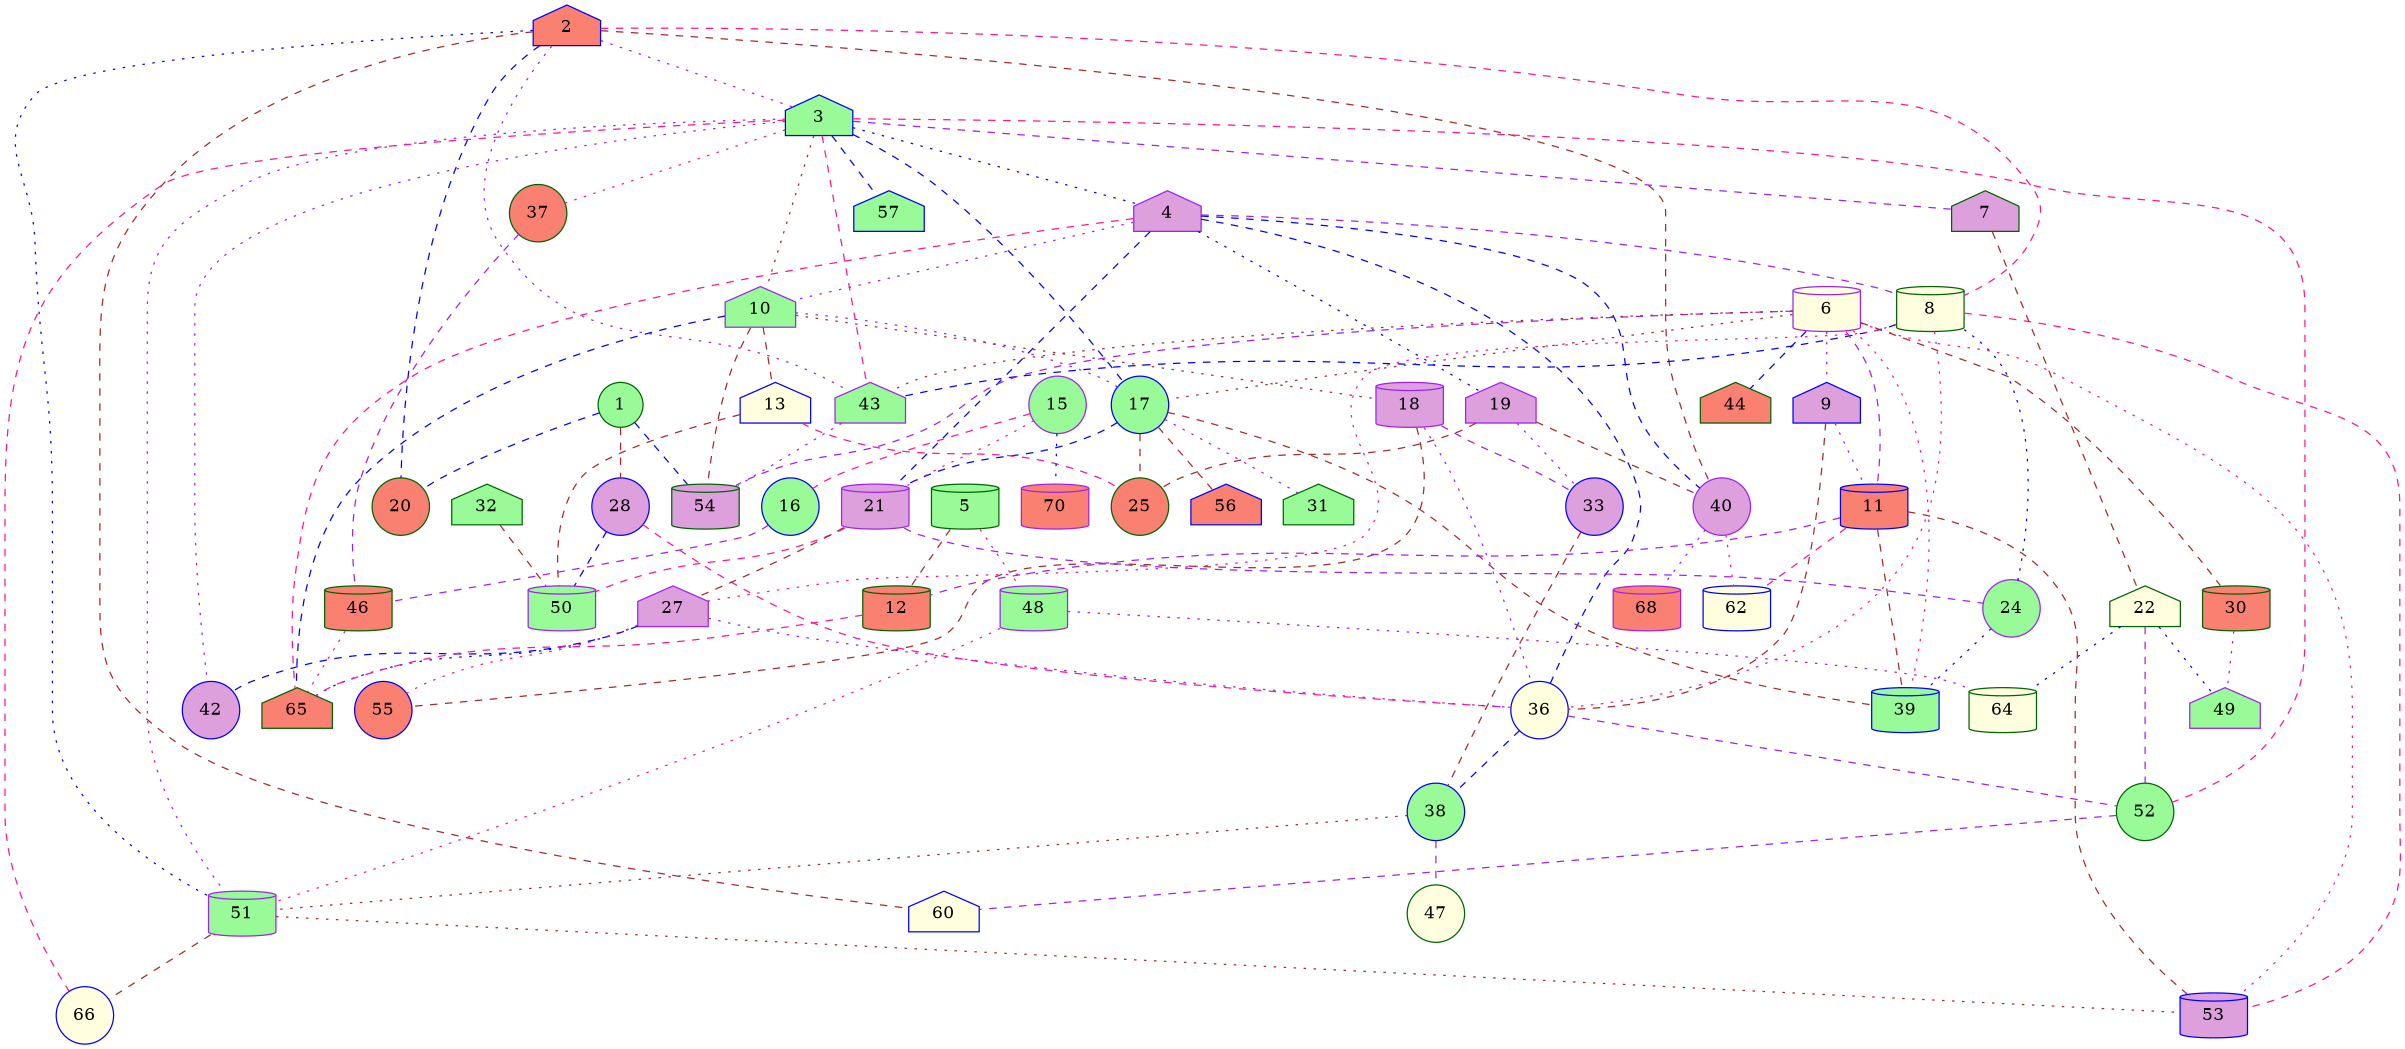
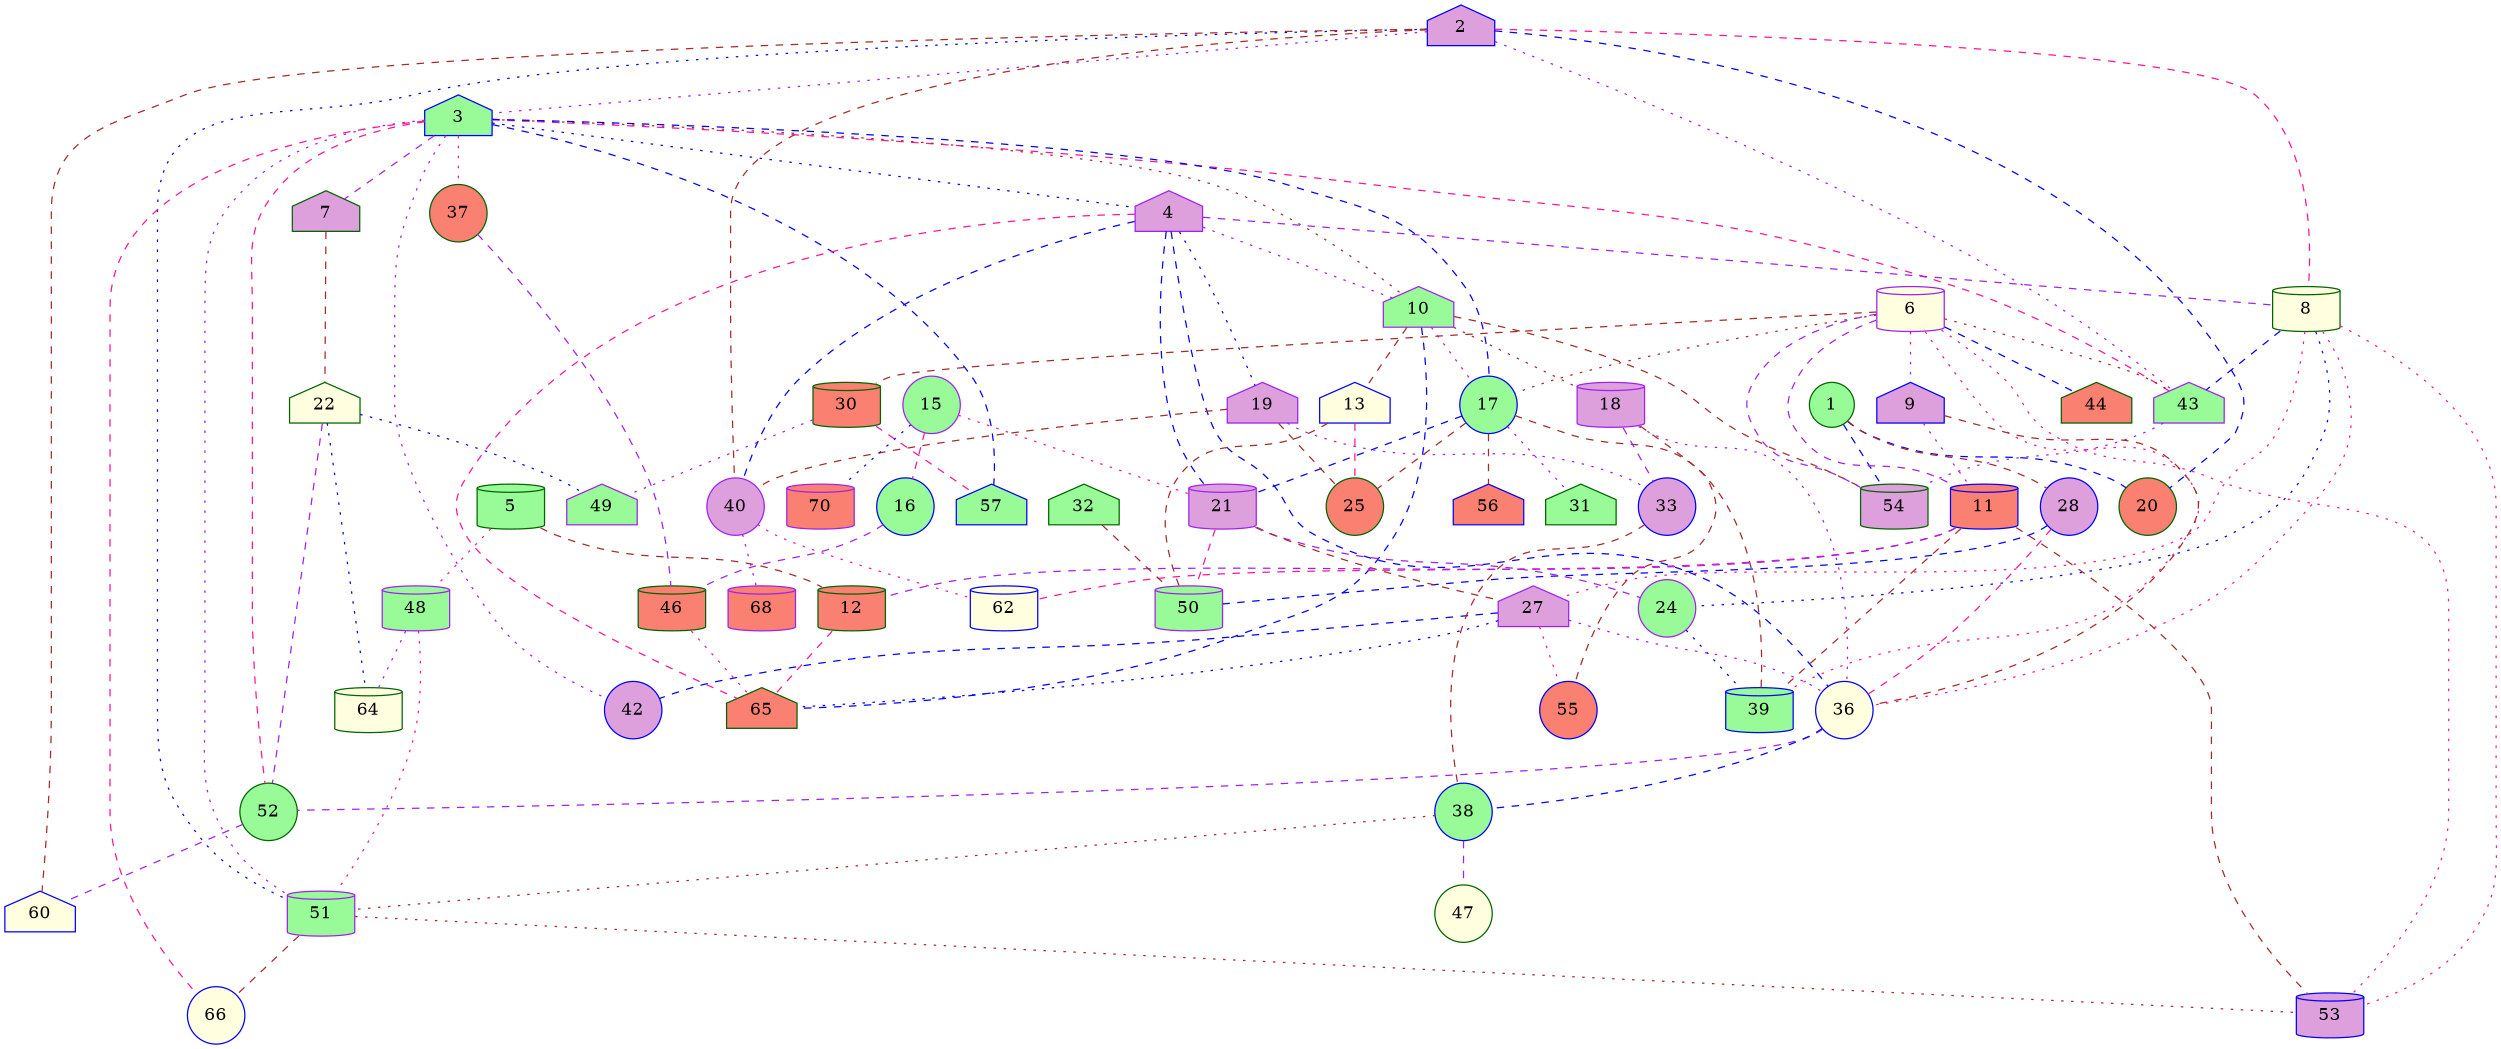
(567, 27) -> (1461, 27)
none -> (927, 461)
(2400, 545) -> (2496, 664)
